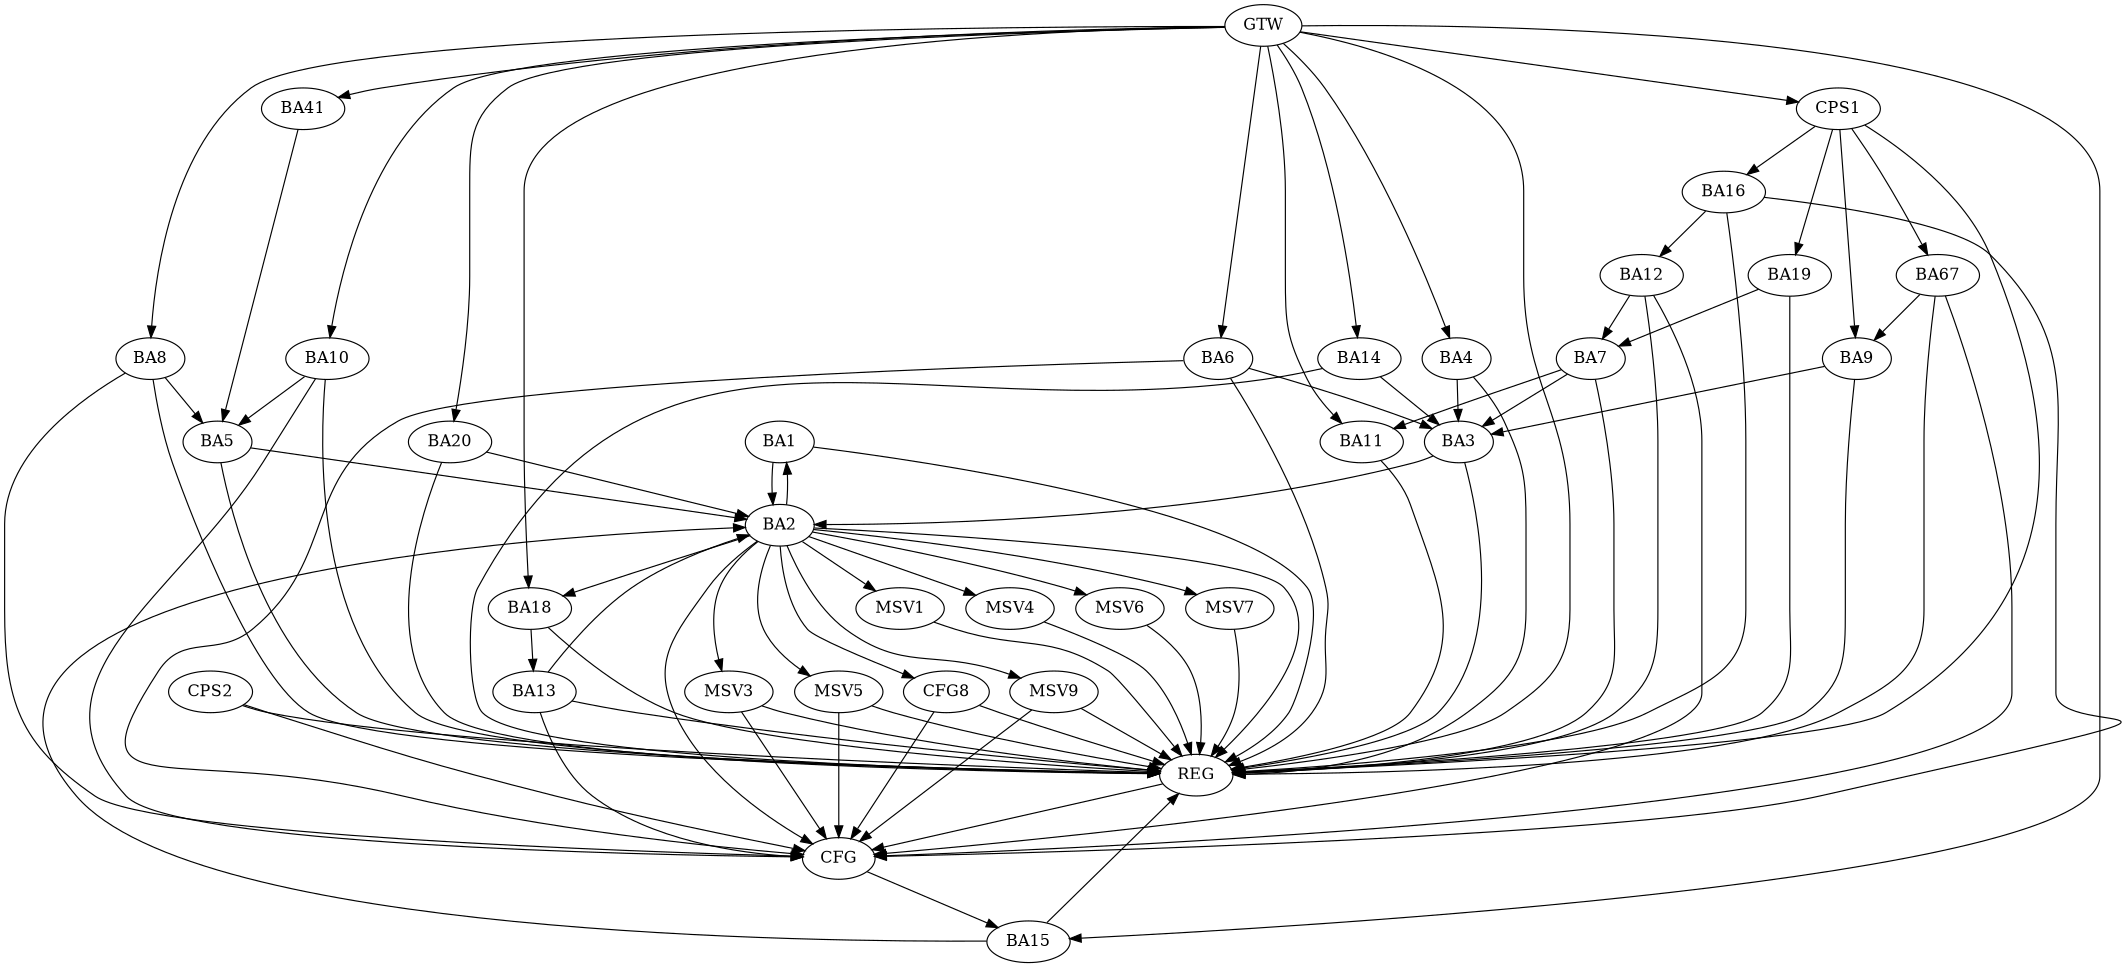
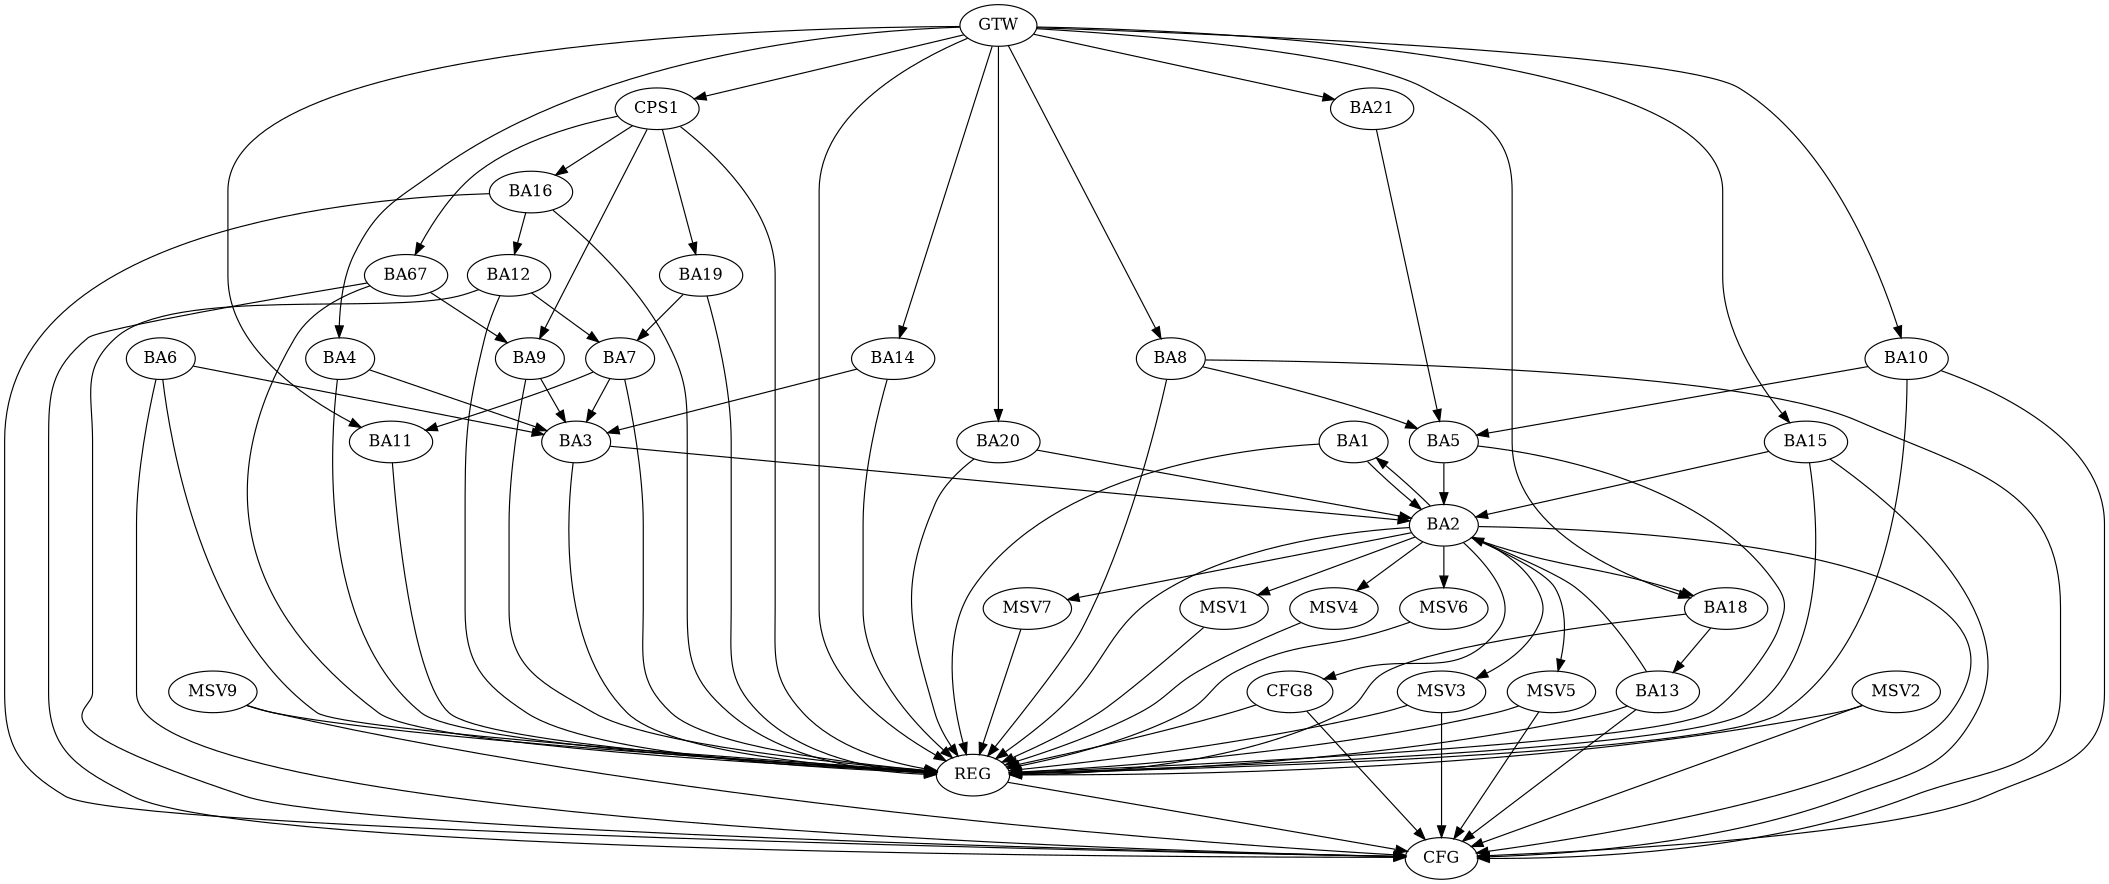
(303, 109) -> (1372, 109)
(1242, 186) -> none
(875, 647) -> none
(211, 692) -> (1896, 692)
(927, 897) -> (1900, 778)
